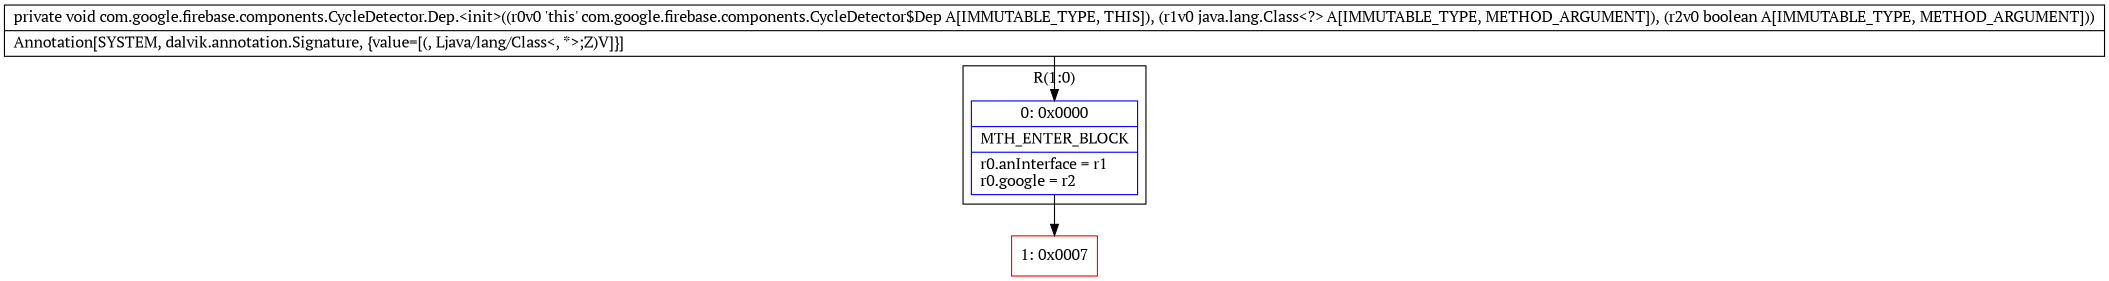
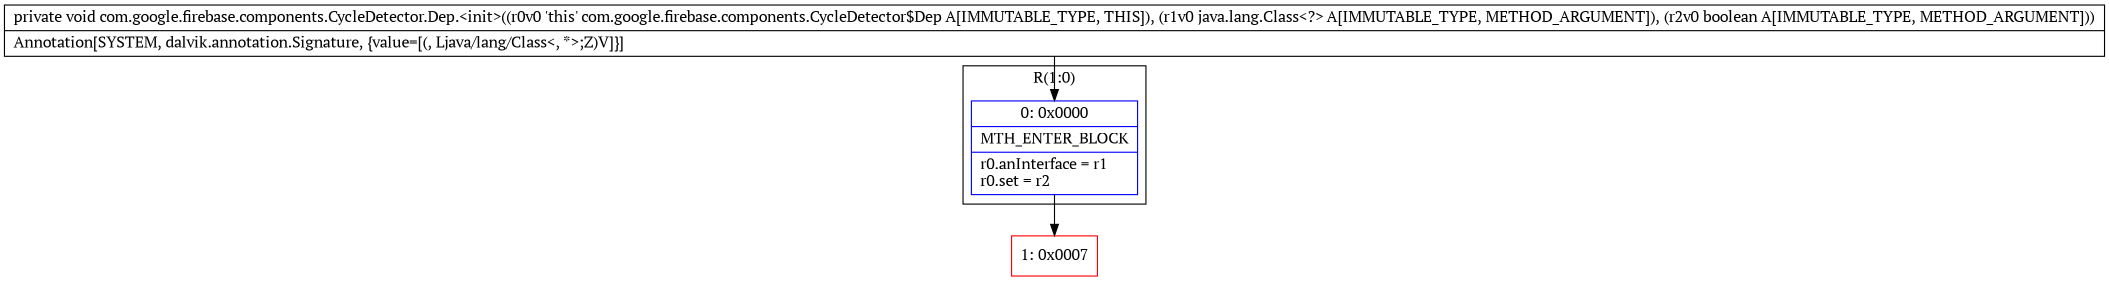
(1028, 181) -> (1015, 181)
